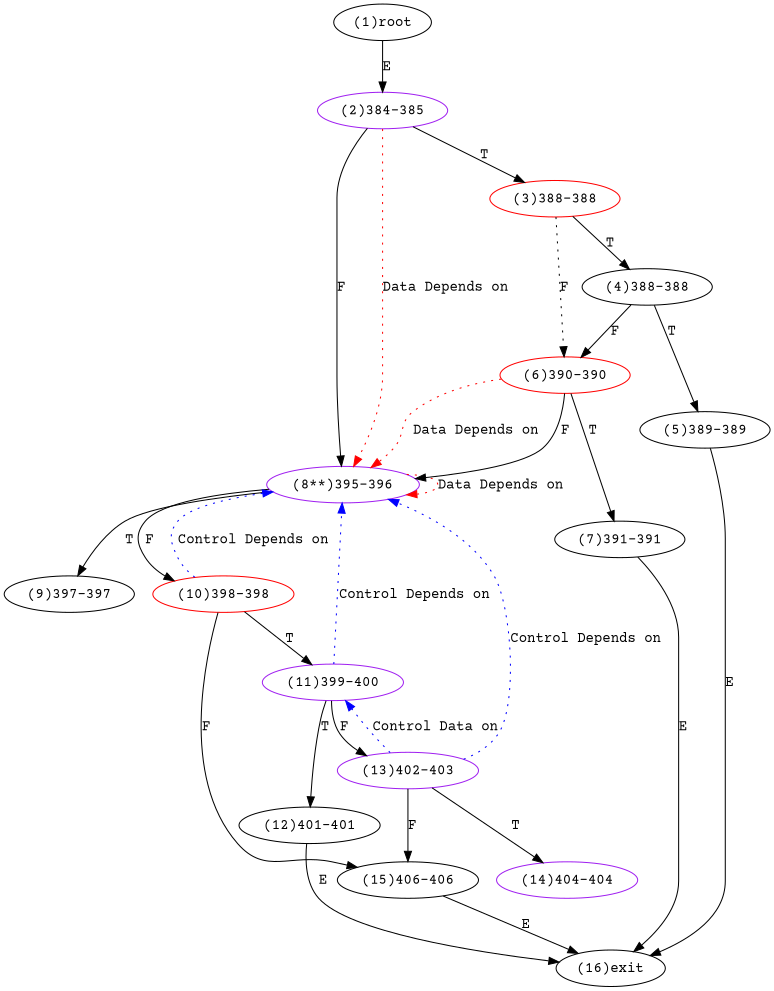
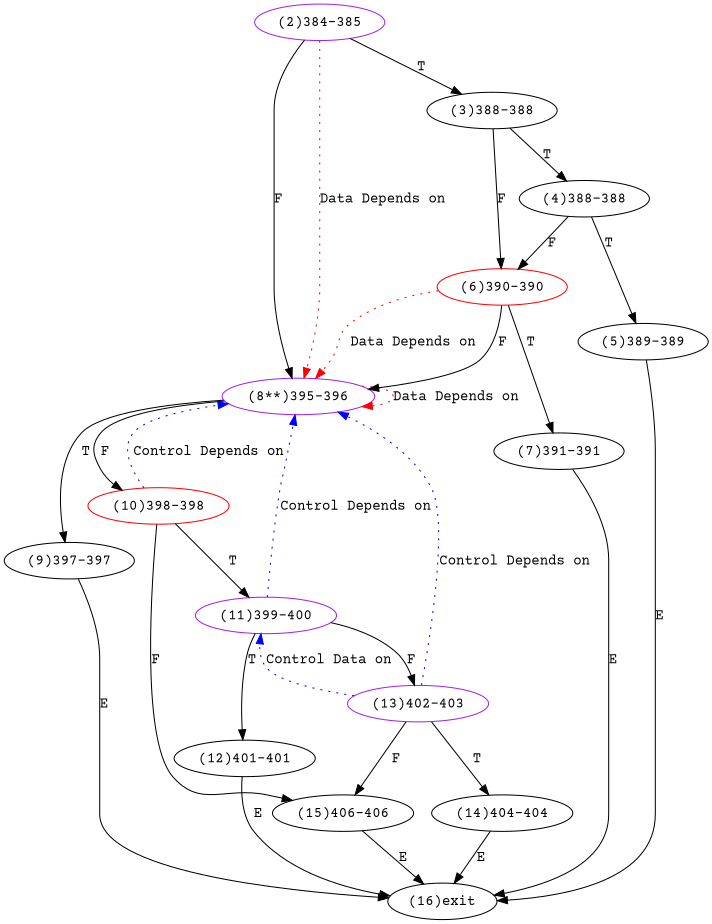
(383, 22) -> none
(555, 199) -> (492, 111)
(560, 282) -> (497, 194)
none -> (116, 840)
none -> (475, 853)
(567, 880) -> (502, 813)
